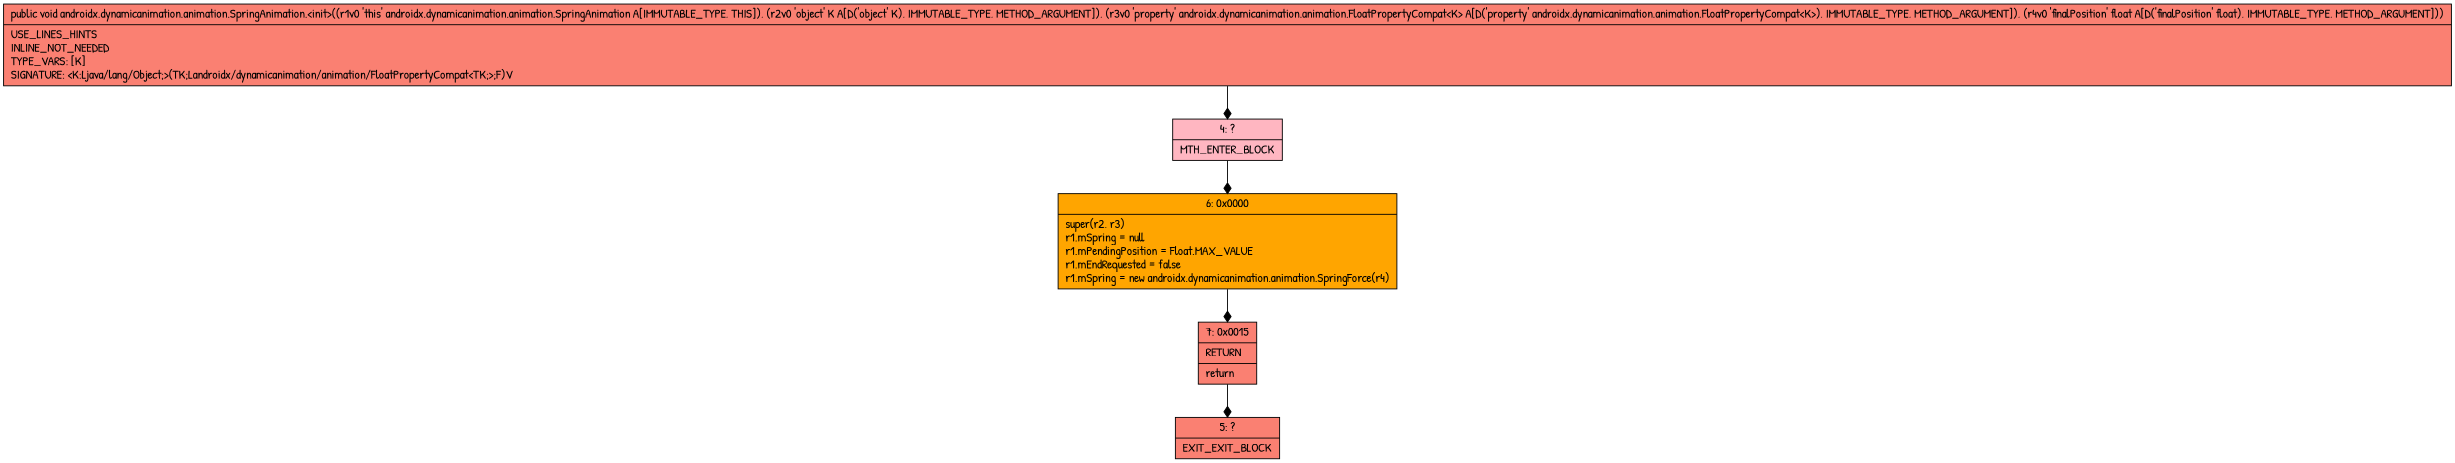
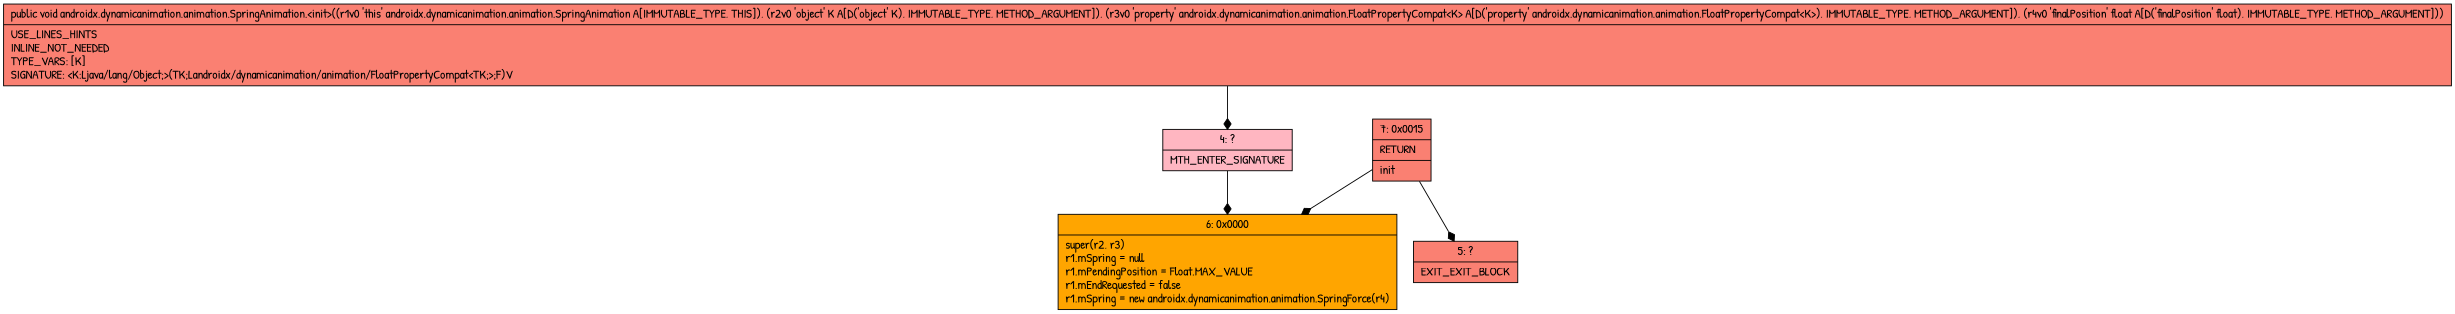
(1228, 150) -> (1228, 160)
(1228, 300) -> (1342, 189)
(1220, 373) -> (1387, 170)
